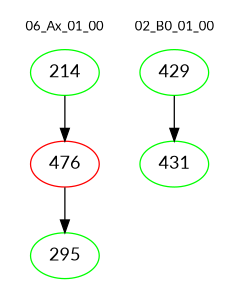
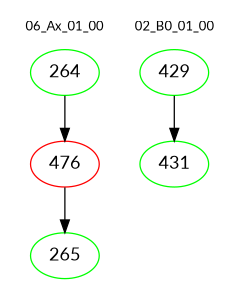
(65, 73) -> (65, 73)
(65, 256) -> (65, 256)
